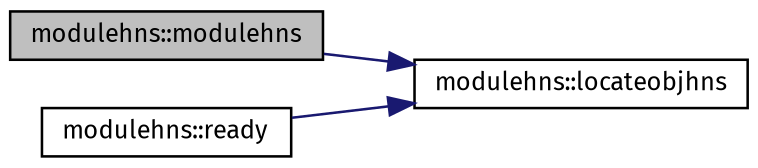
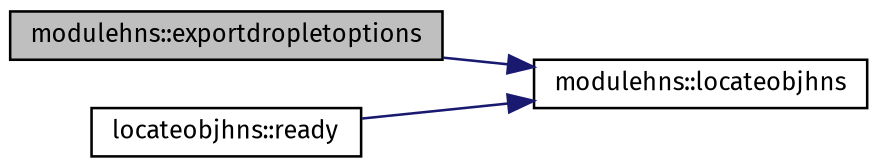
(167, 36) -> (226, 36)
(167, 132) -> (226, 132)
